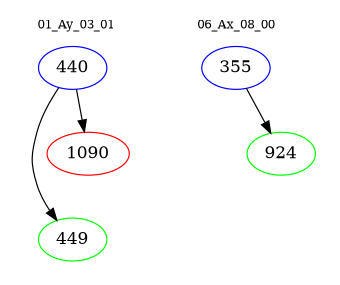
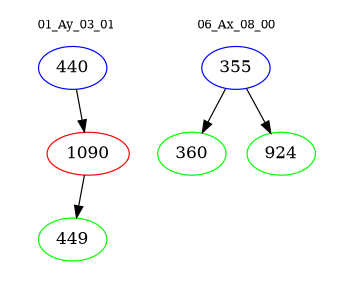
(33, 148) -> (82, 190)
none -> (192, 154)
